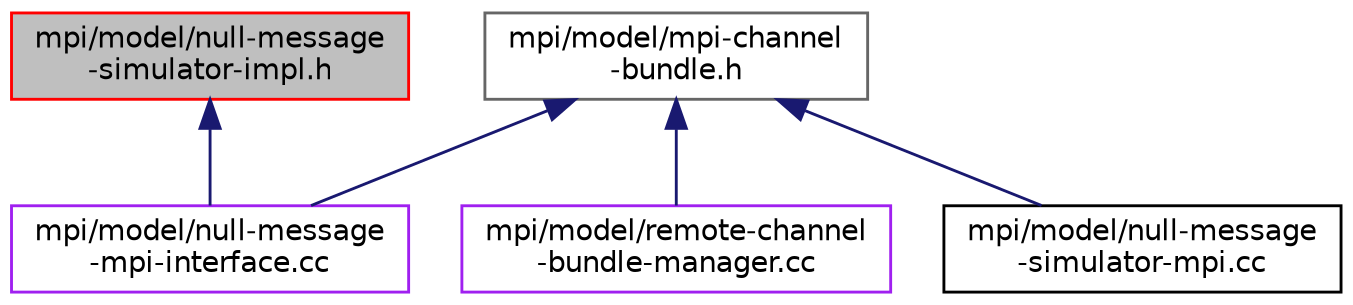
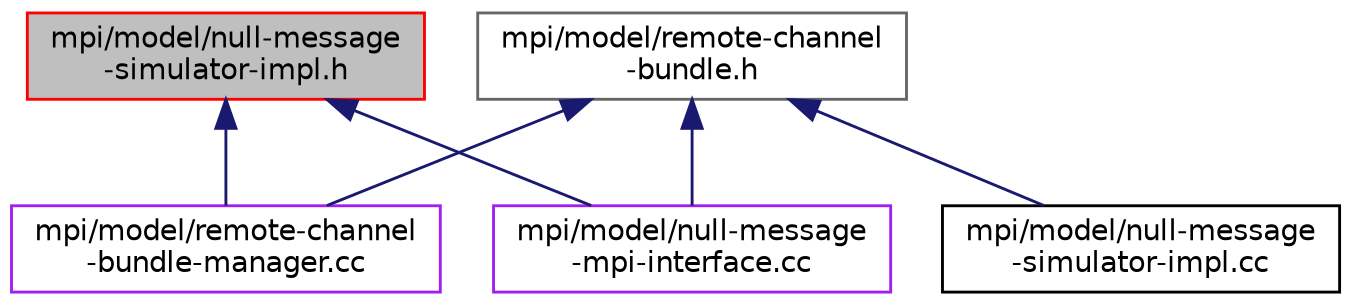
(676, 56) -> (692, 56)
none -> (226, 167)
(1142, 249) -> (1141, 249)
